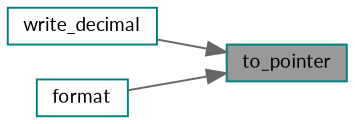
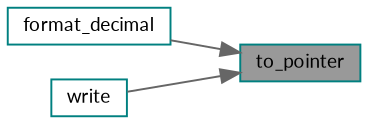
(82, 26) -> (89, 26)
(82, 98) -> (89, 98)
